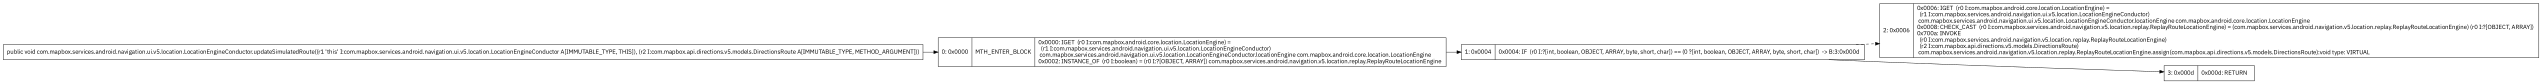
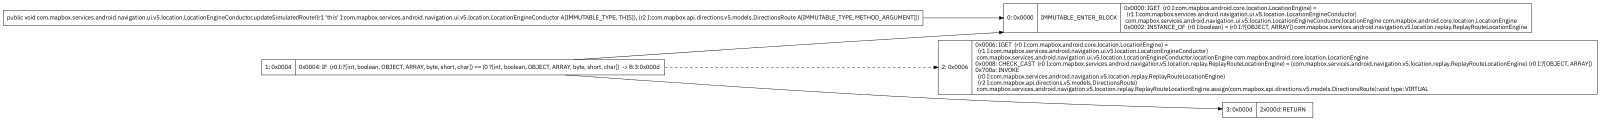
(1003, 52) -> (1079, 18)
(1452, 52) -> (787, 46)
(2226, 73) -> (1285, 110)
